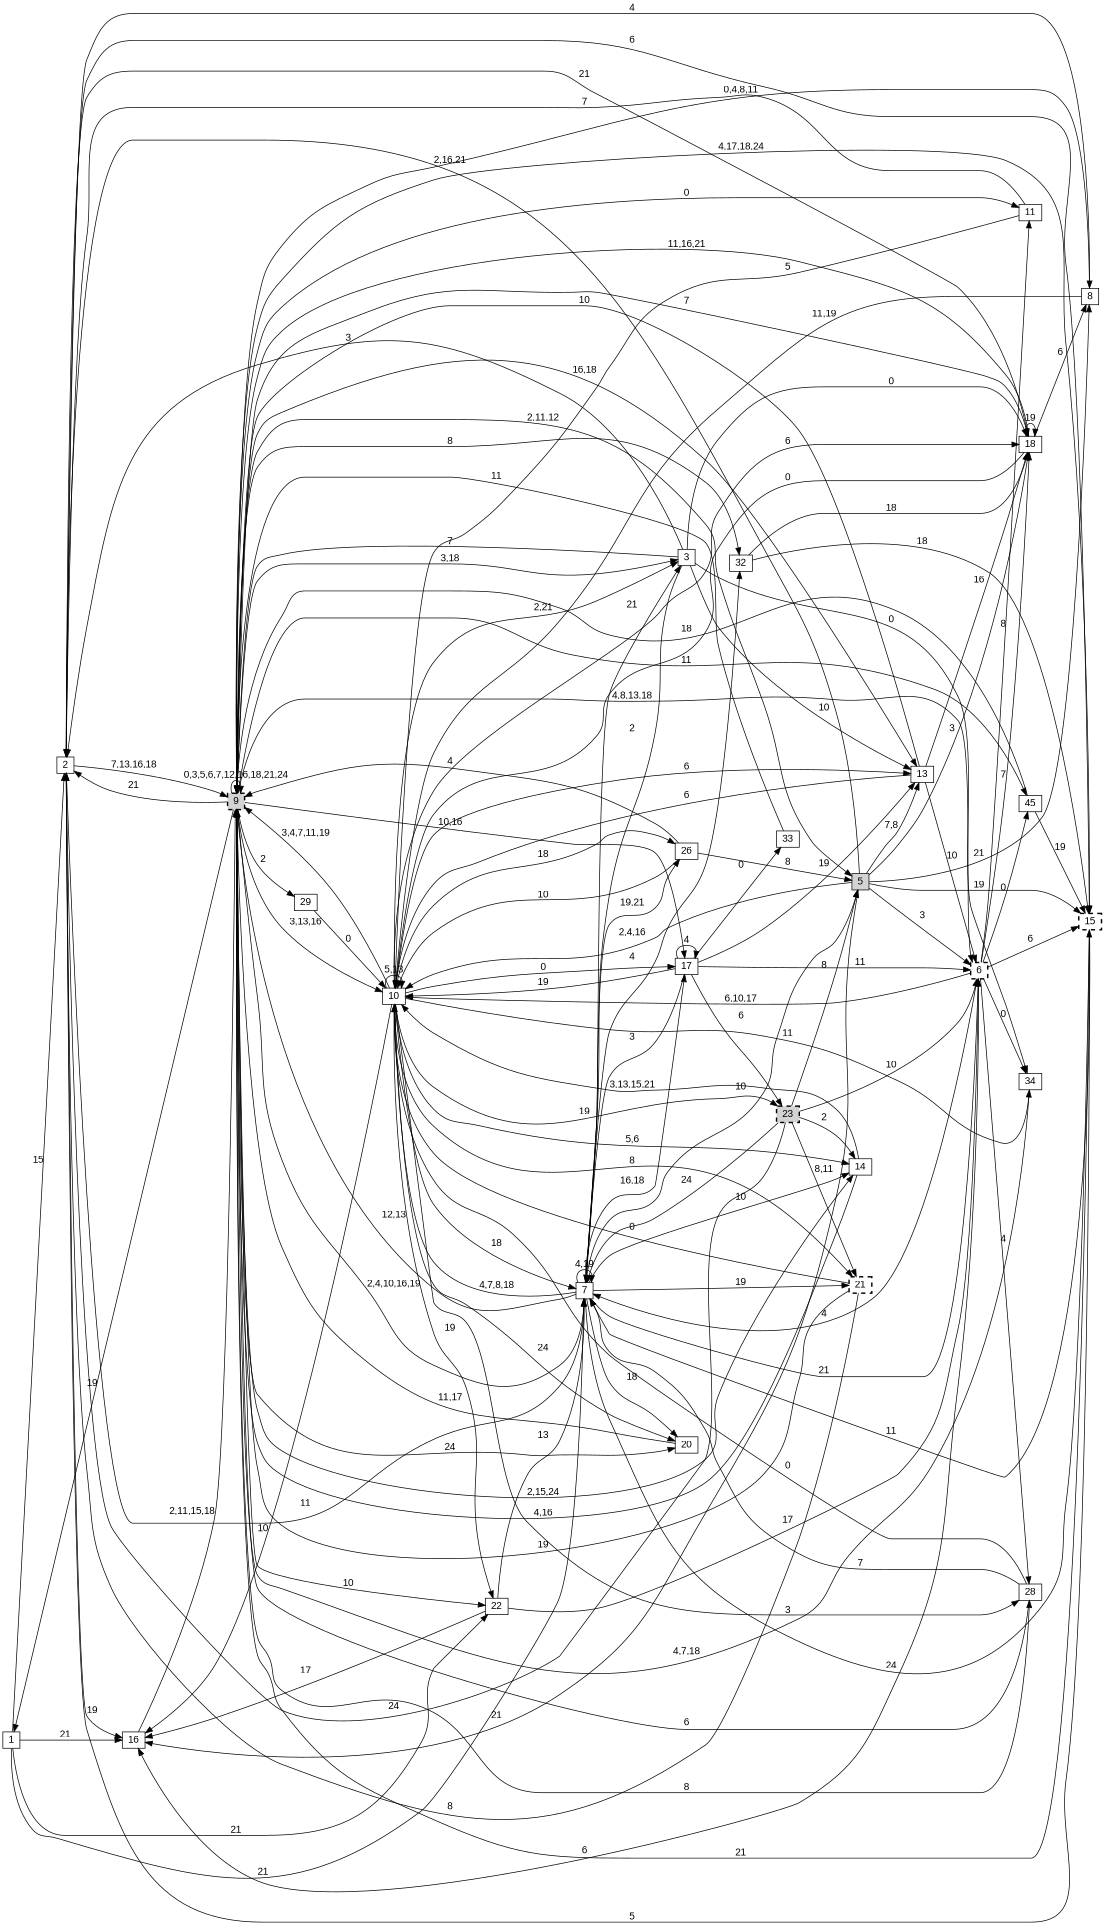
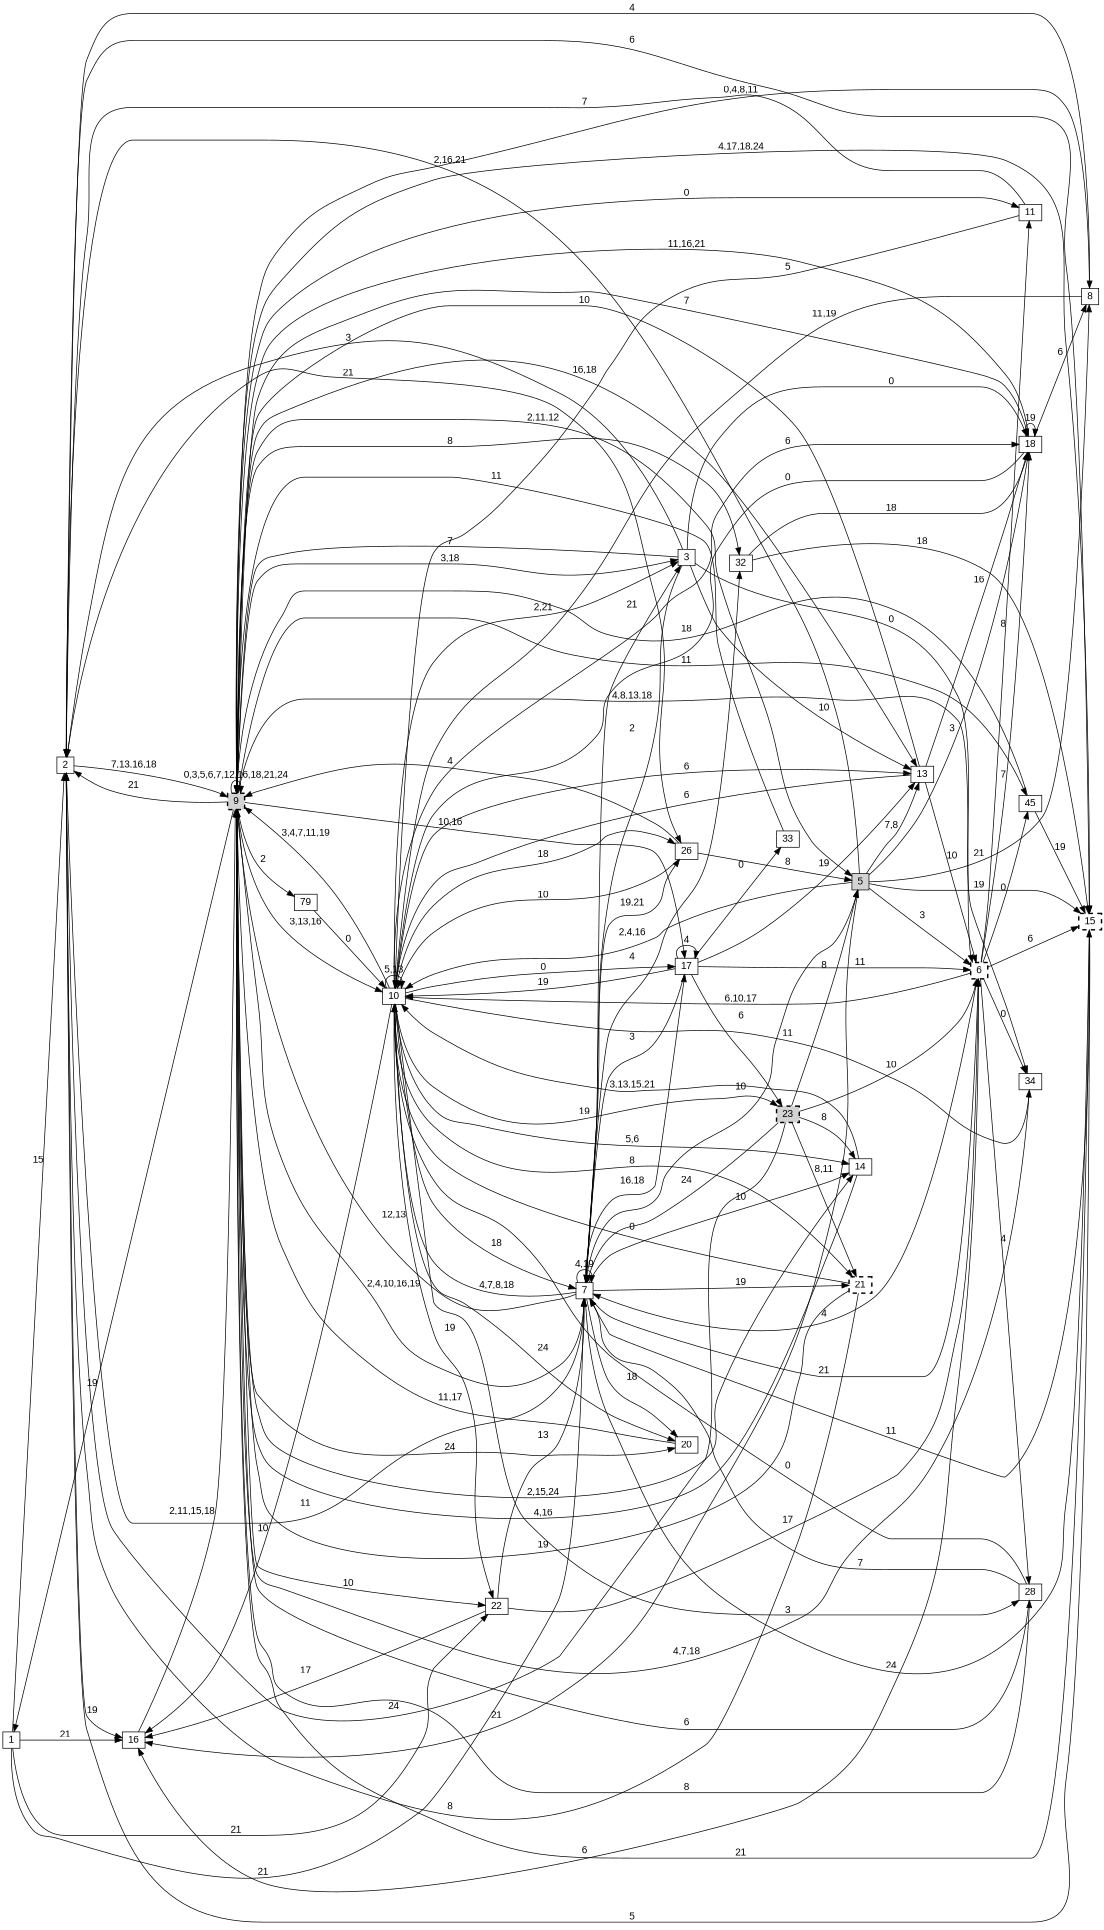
(294, 71) -> (421, 381)
(306, 902) -> (306, 902)
(824, 1118) -> (824, 1118)
